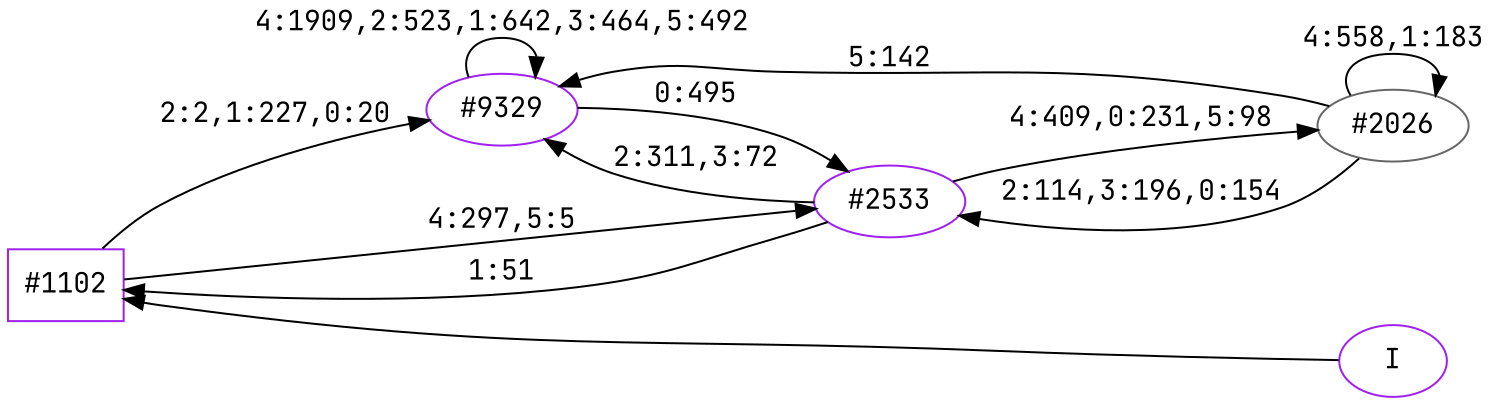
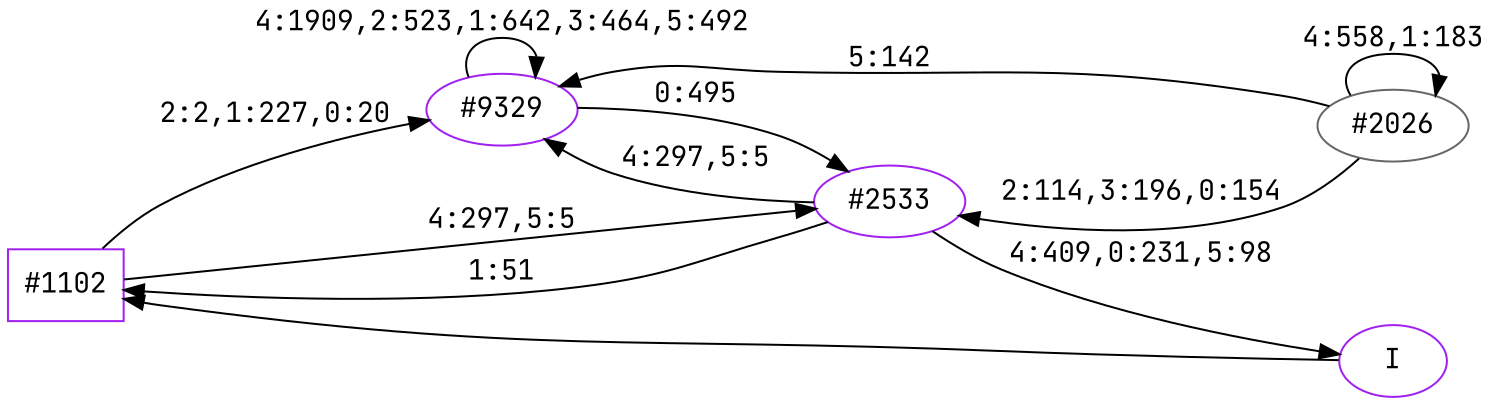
(1124, 149) -> (1120, 309)
(696, 159) -> (696, 159)
